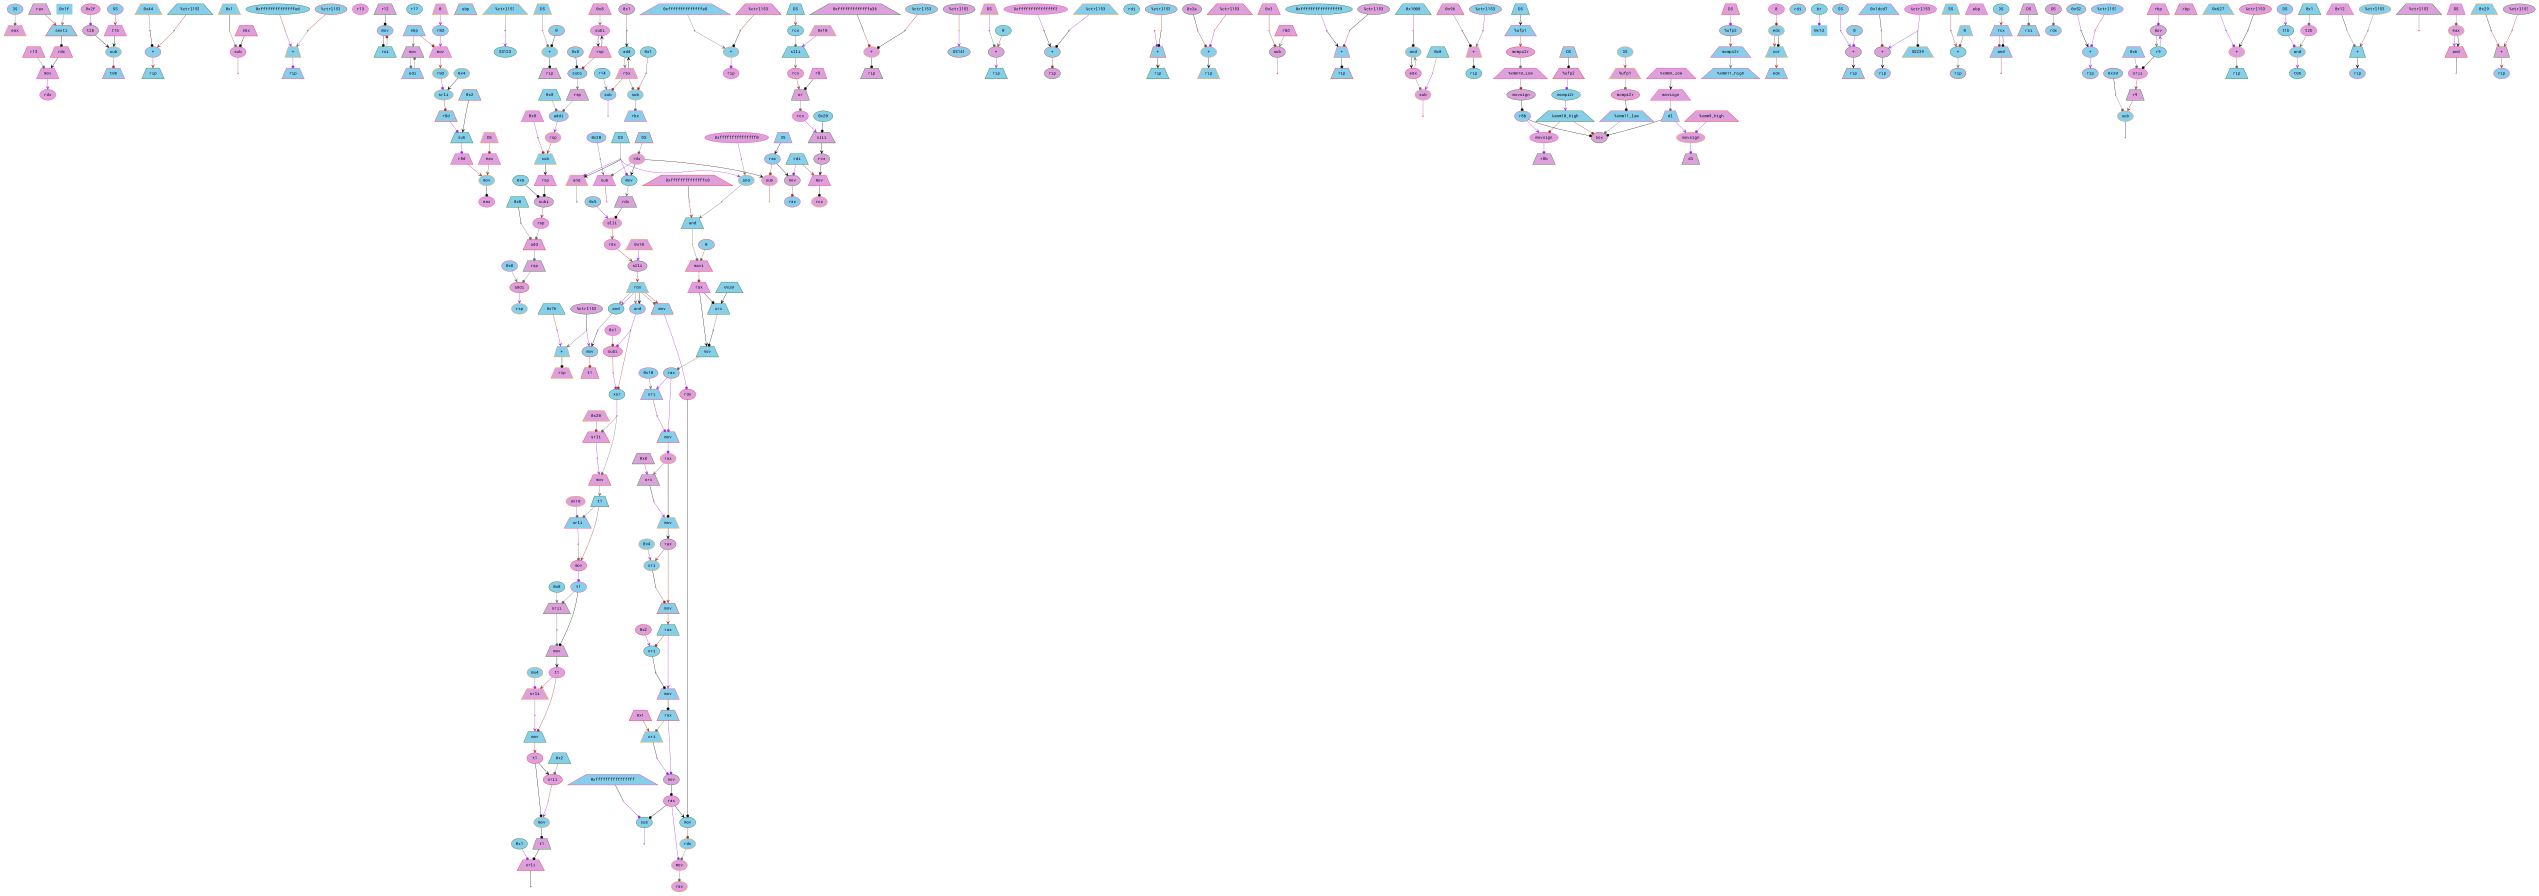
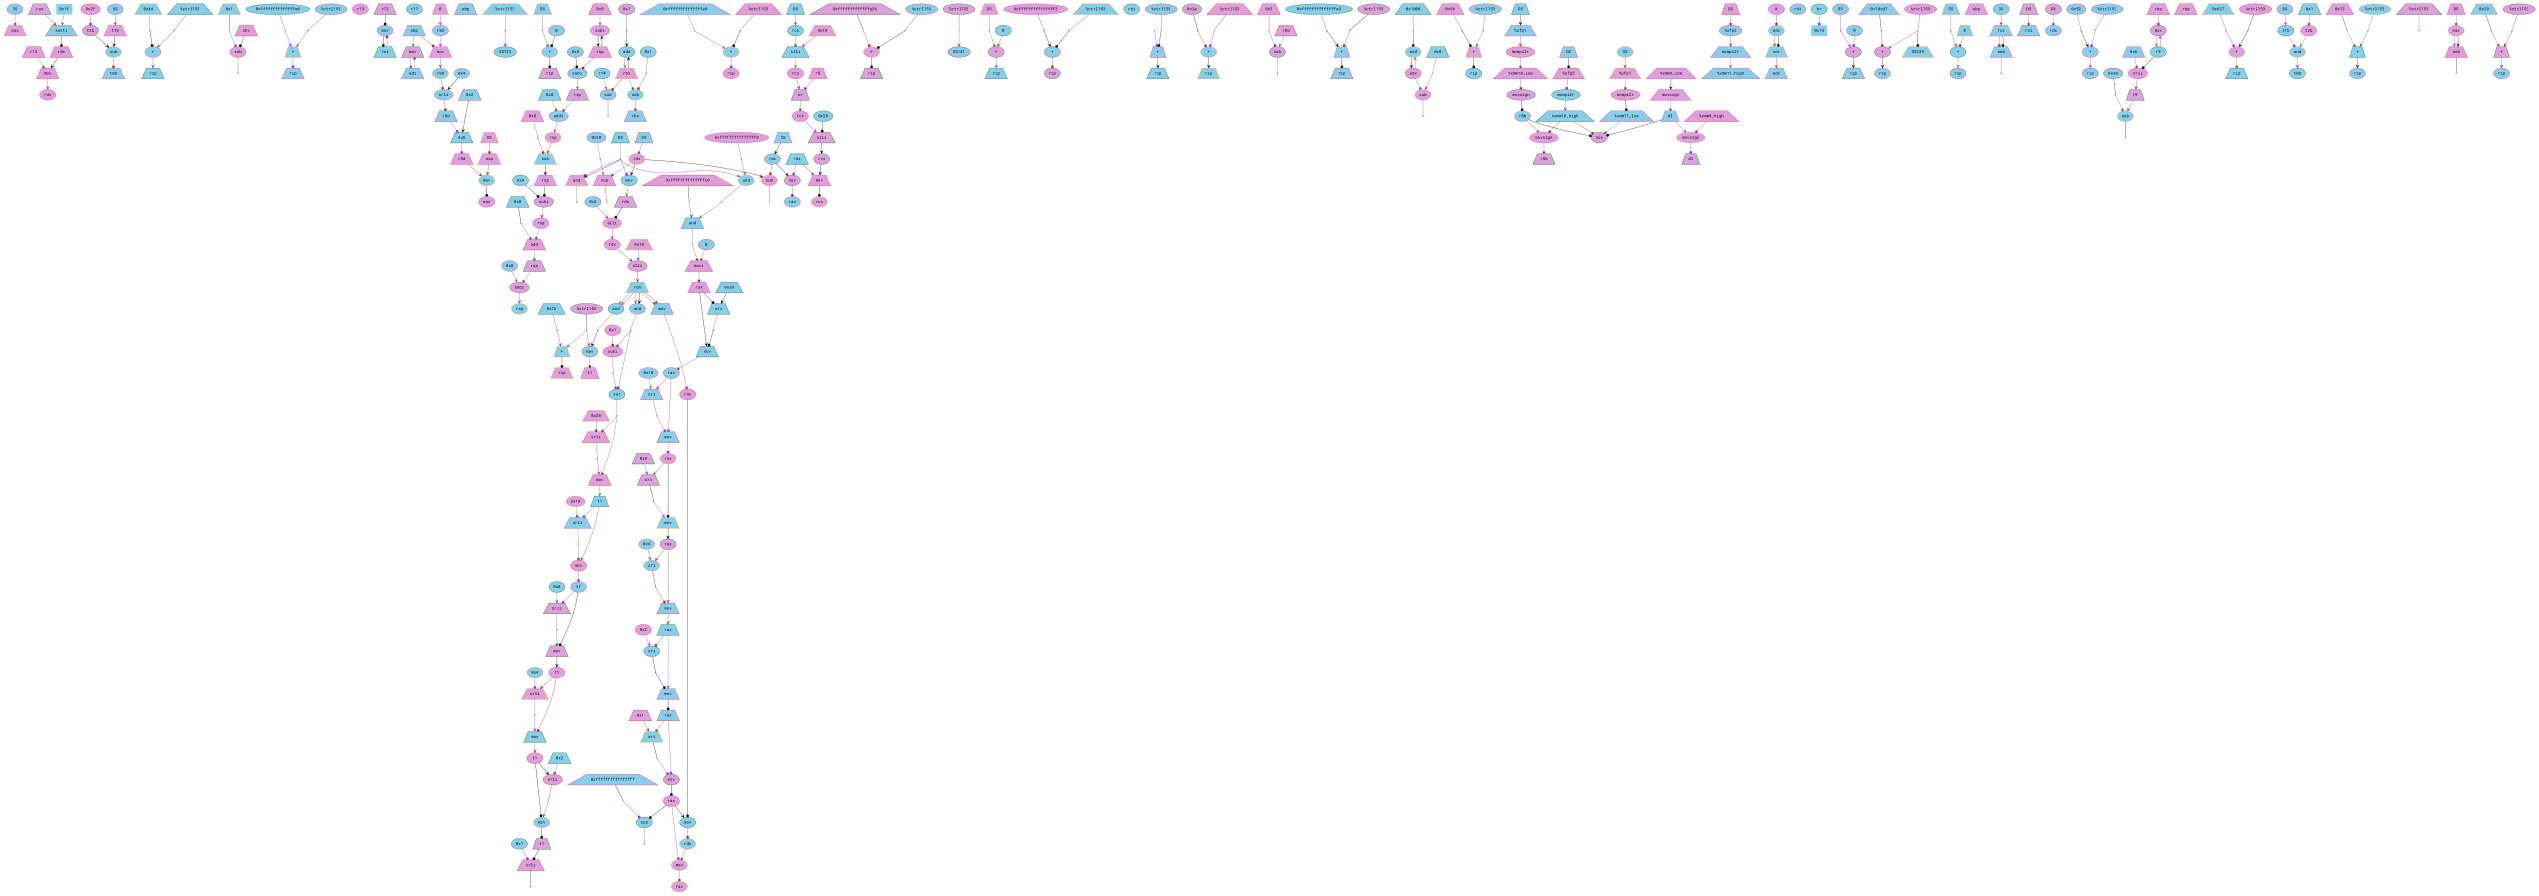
(1319, 9) -> (1319, 9)
(810, 83) -> (810, 83)
